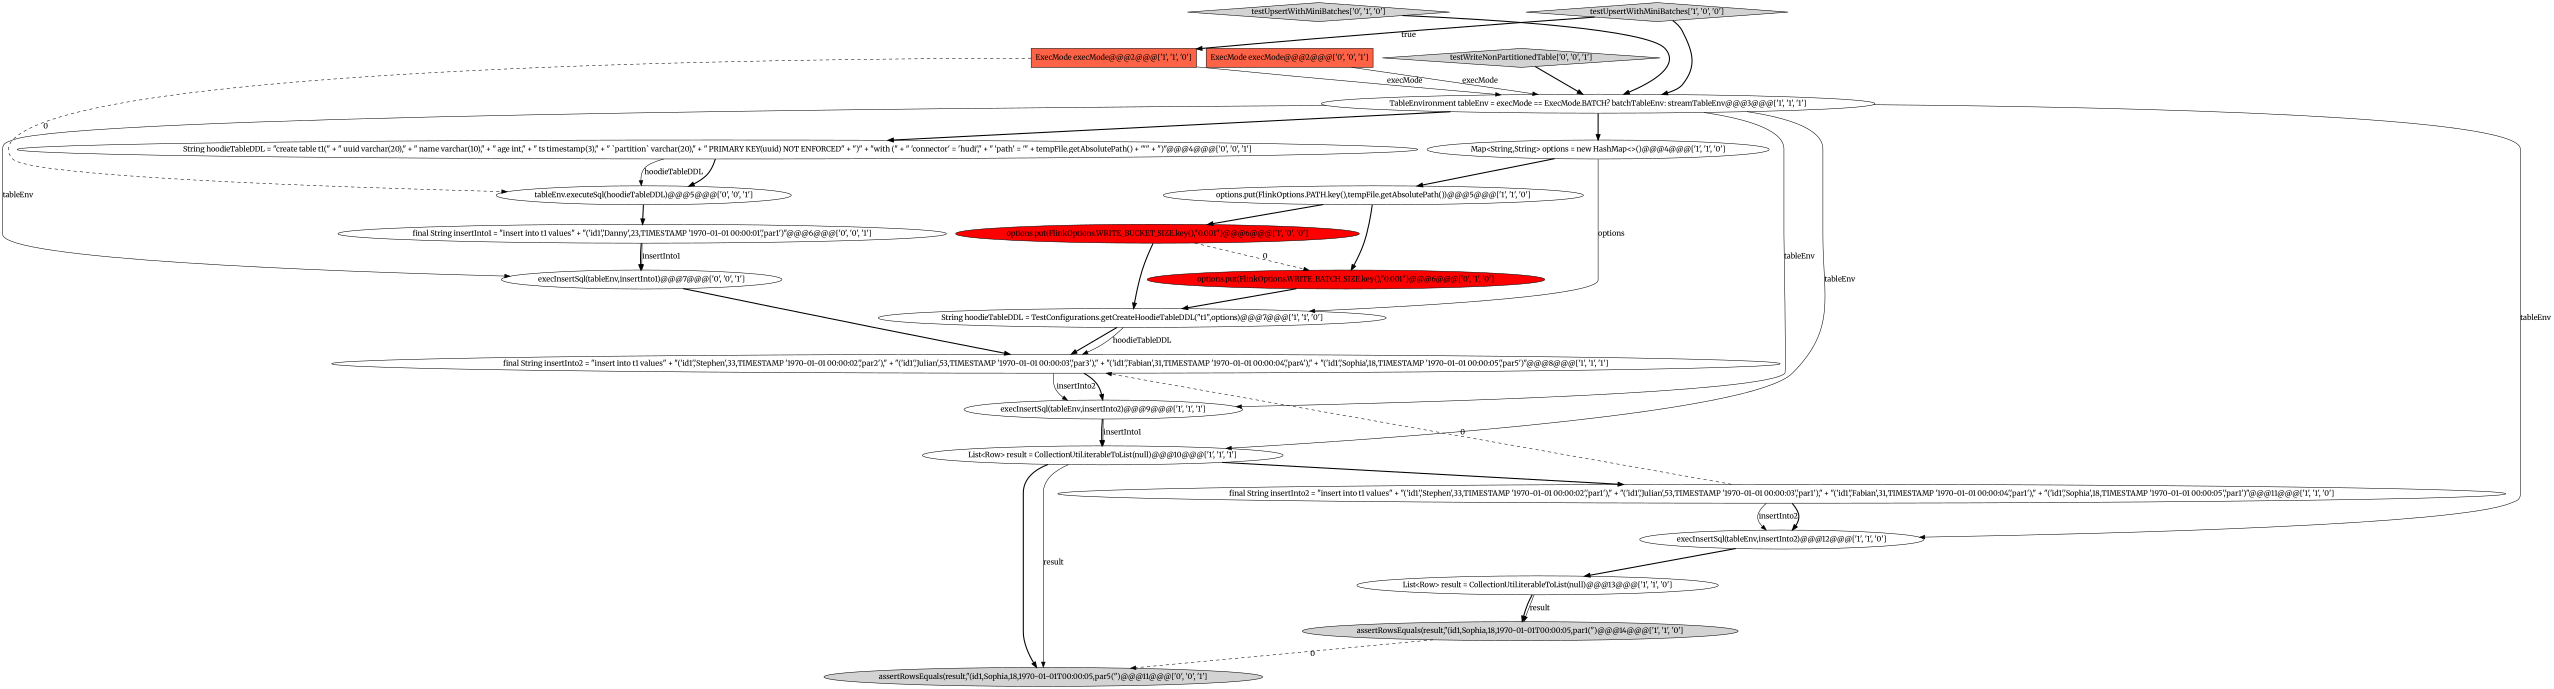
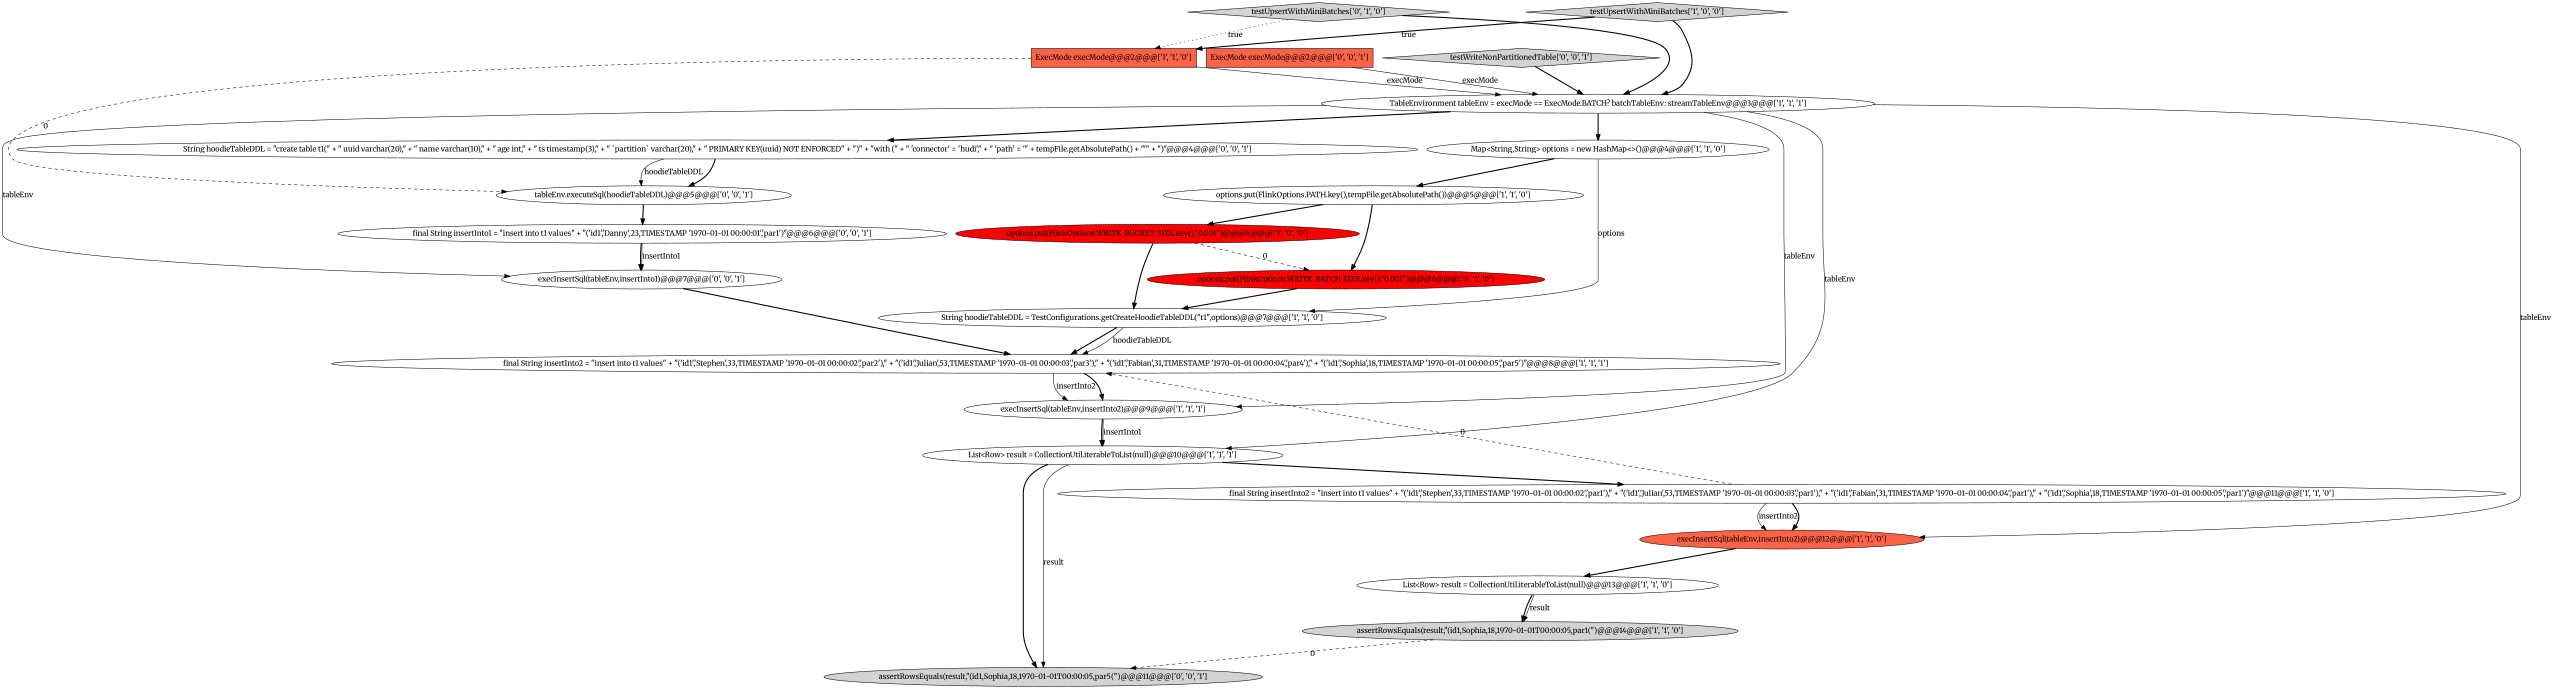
none -> (1224, 33)
(1782, 540) -> (1782, 540)
